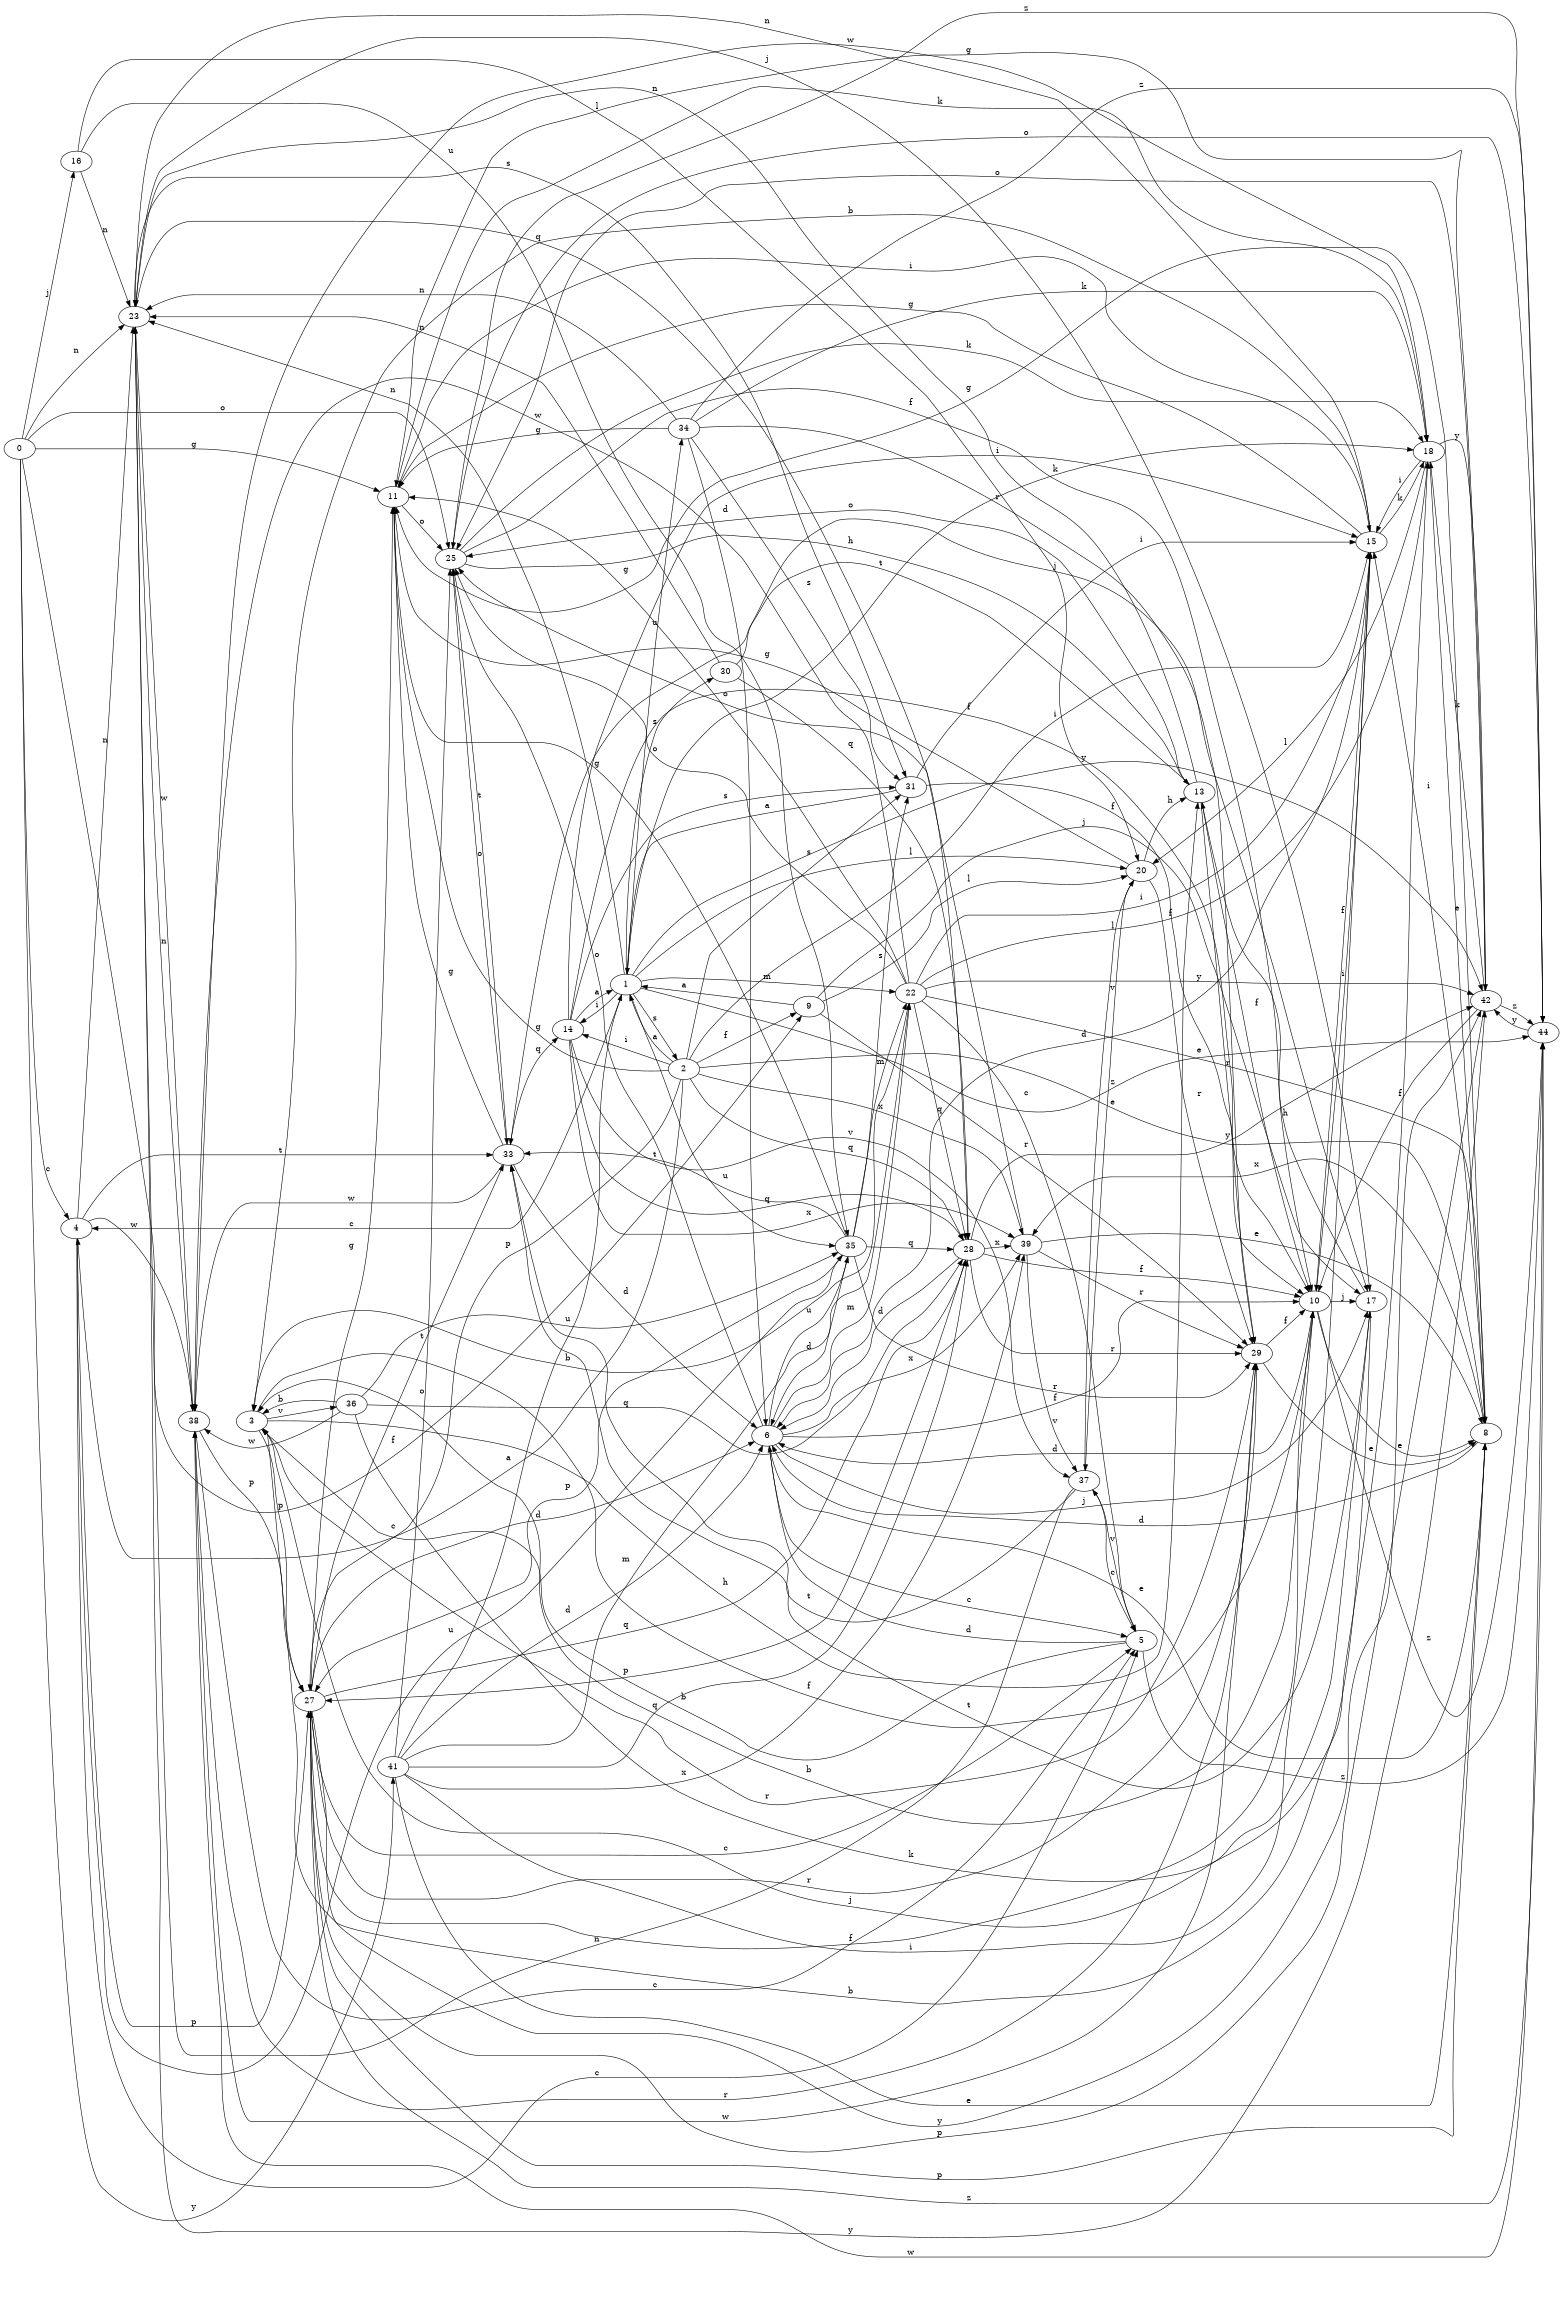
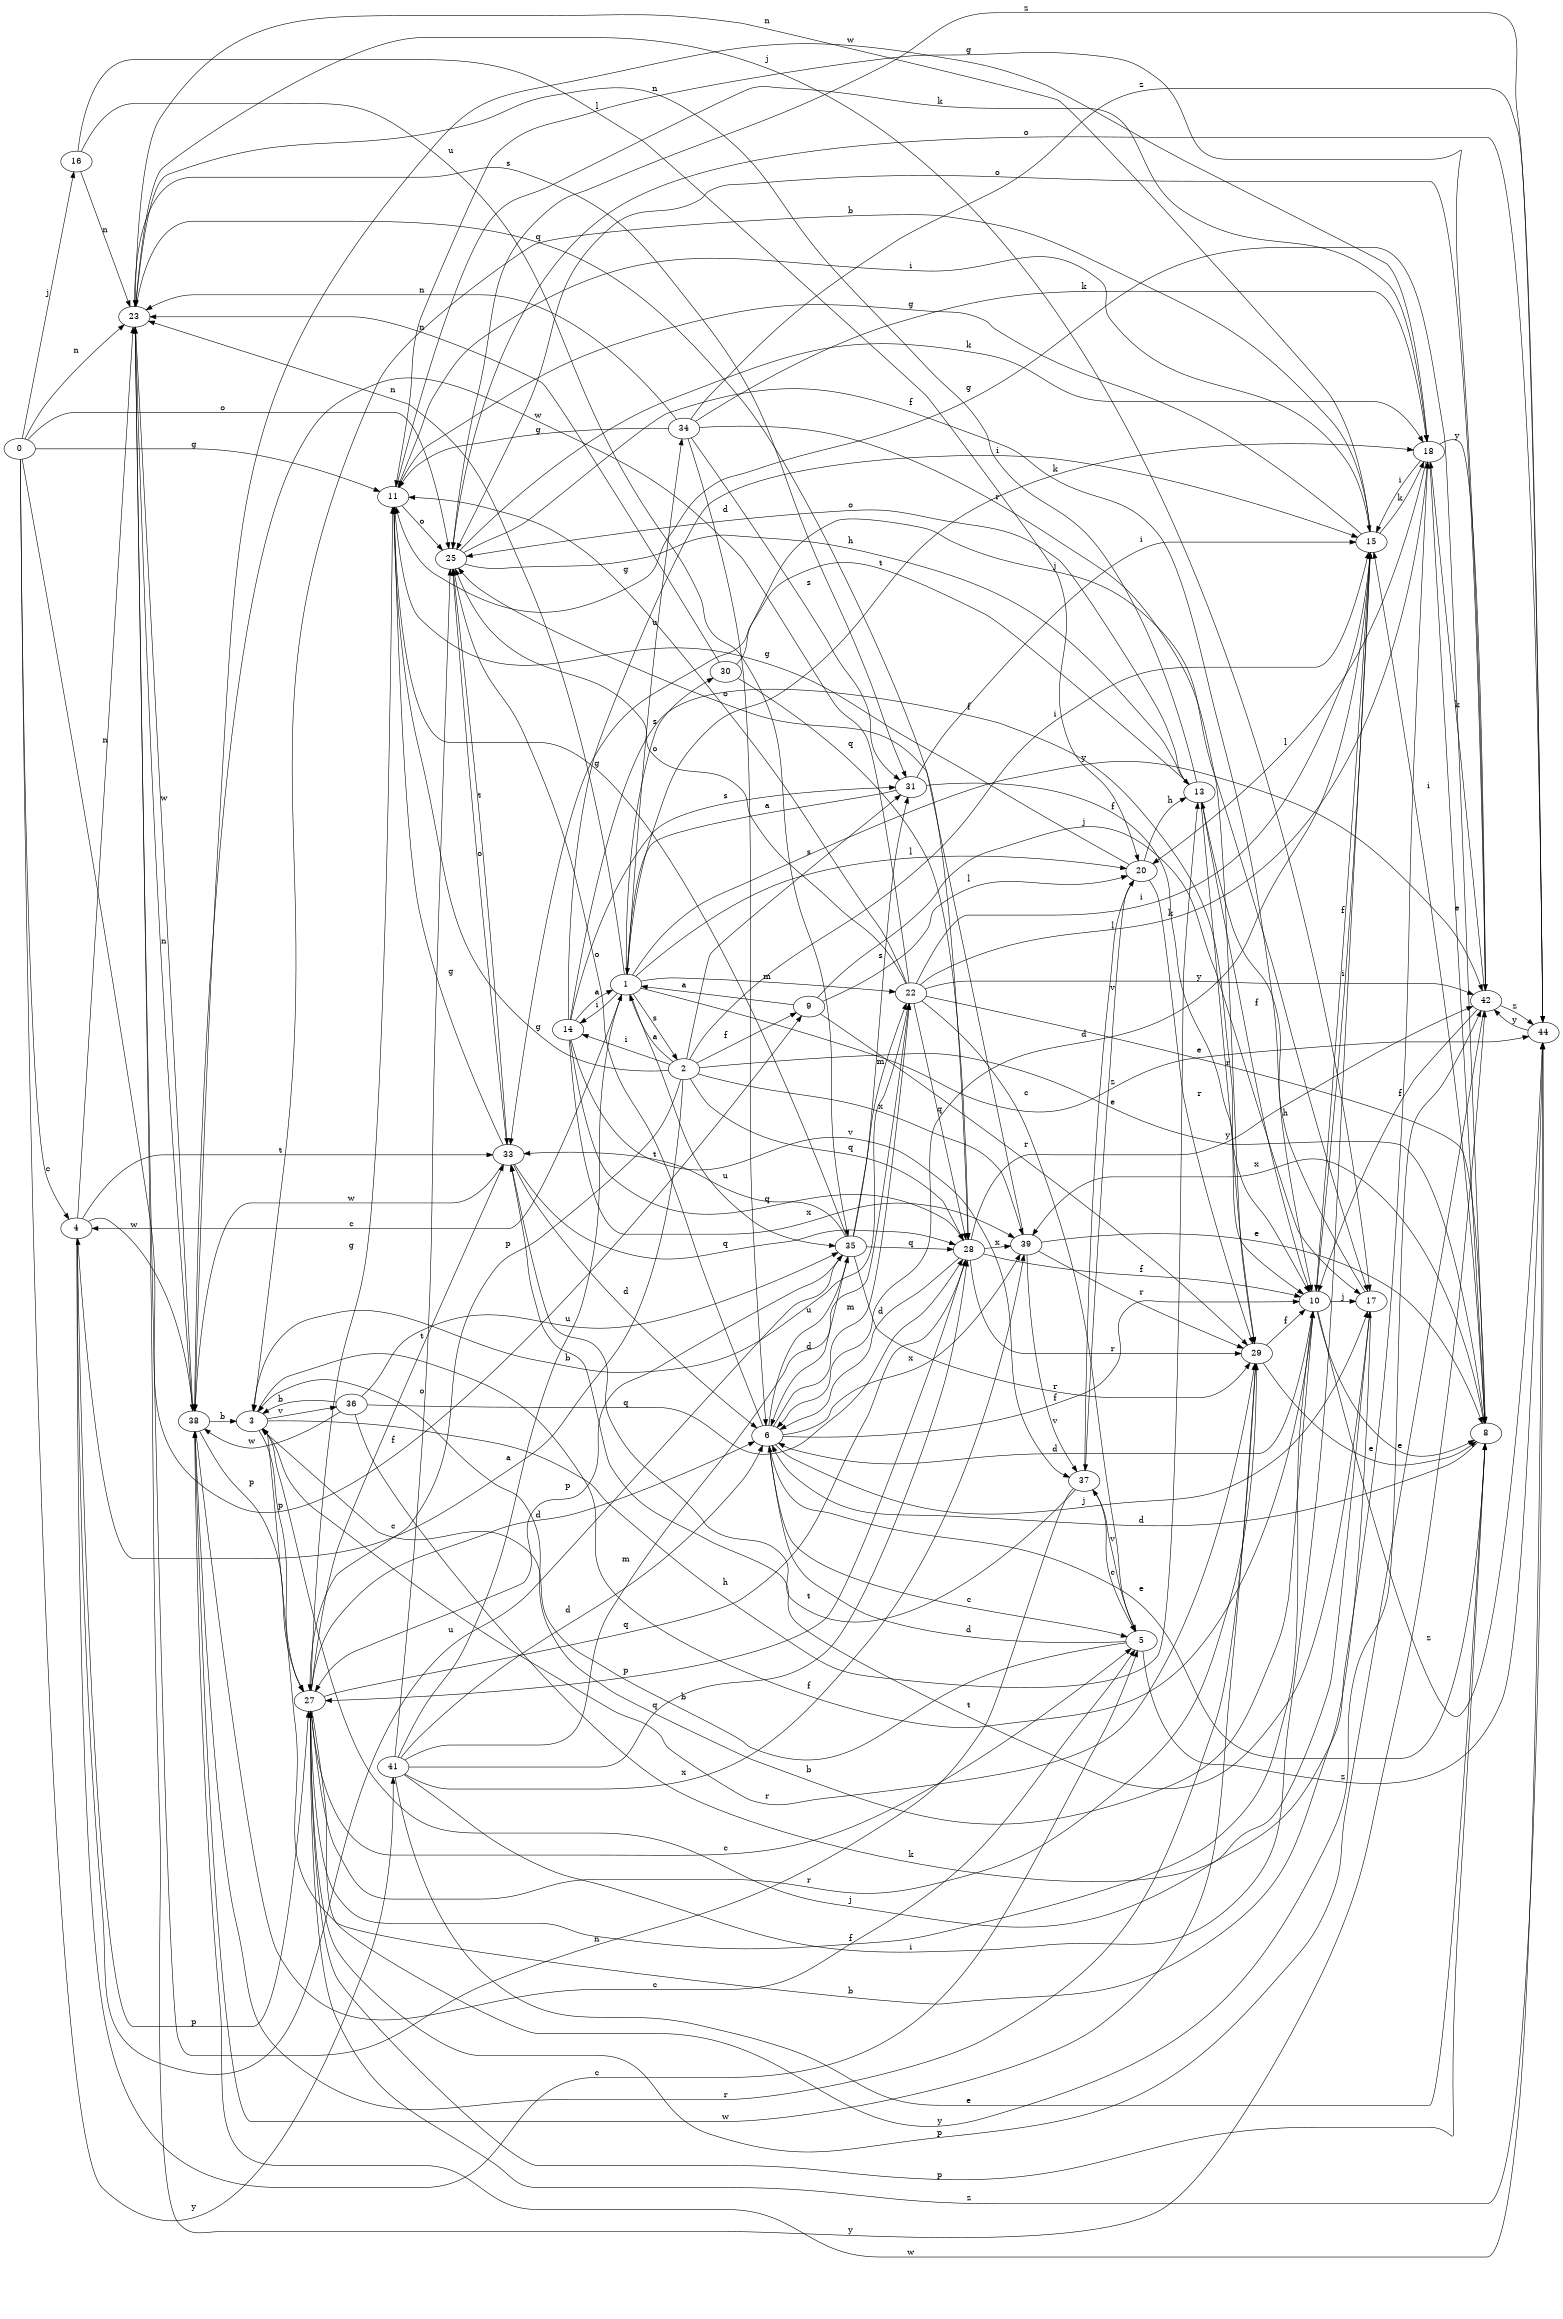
(1170, 914) -> (1170, 914)
(524, 1089) -> (716, 1253)
none -> (220, 1421)
